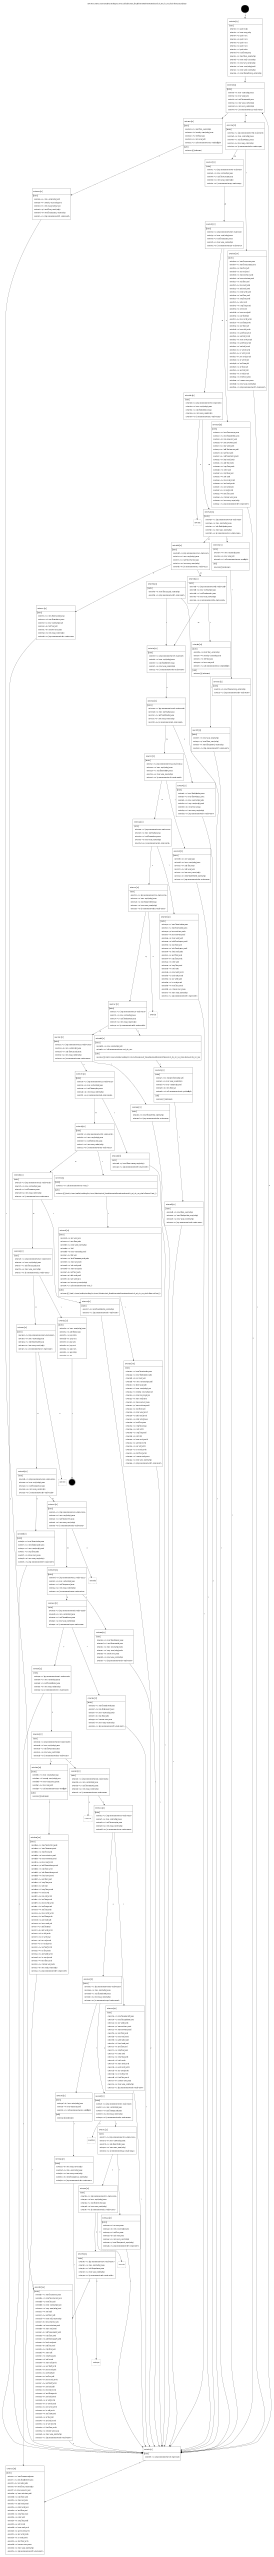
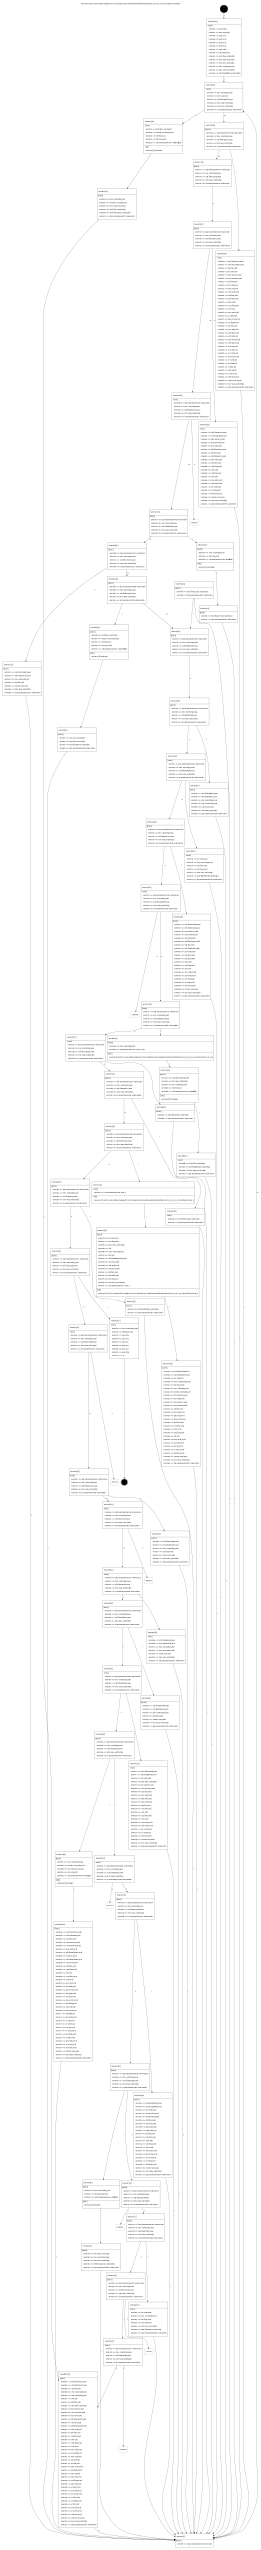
(95, 2481) -> (174, 2191)
